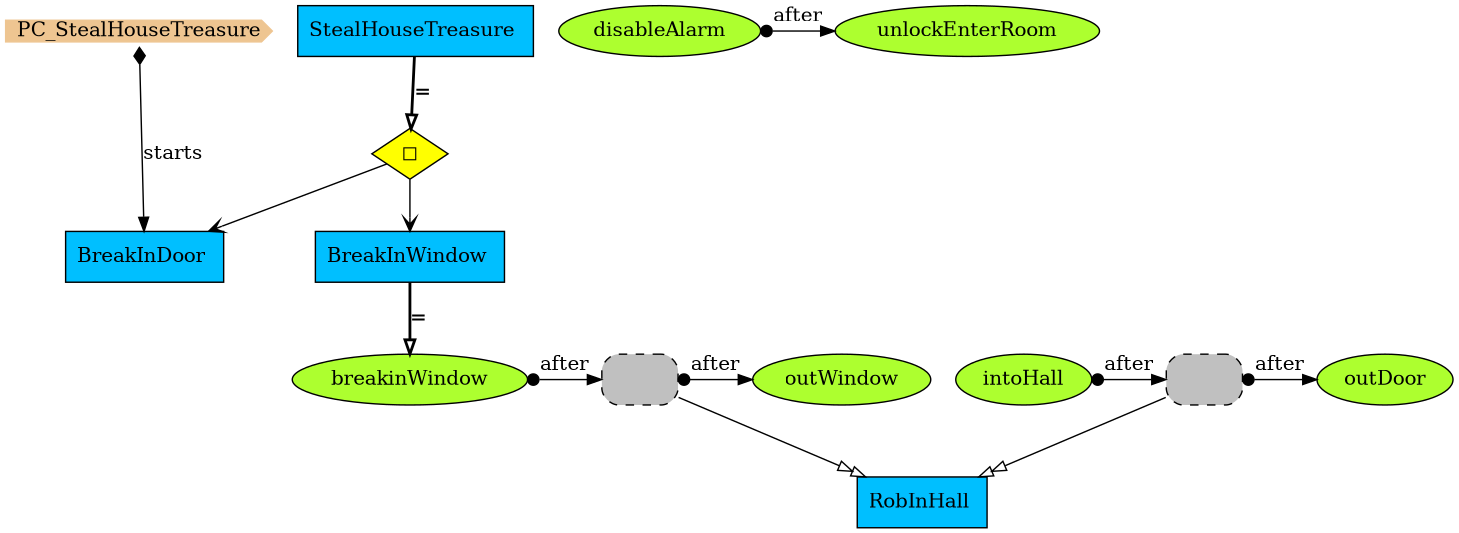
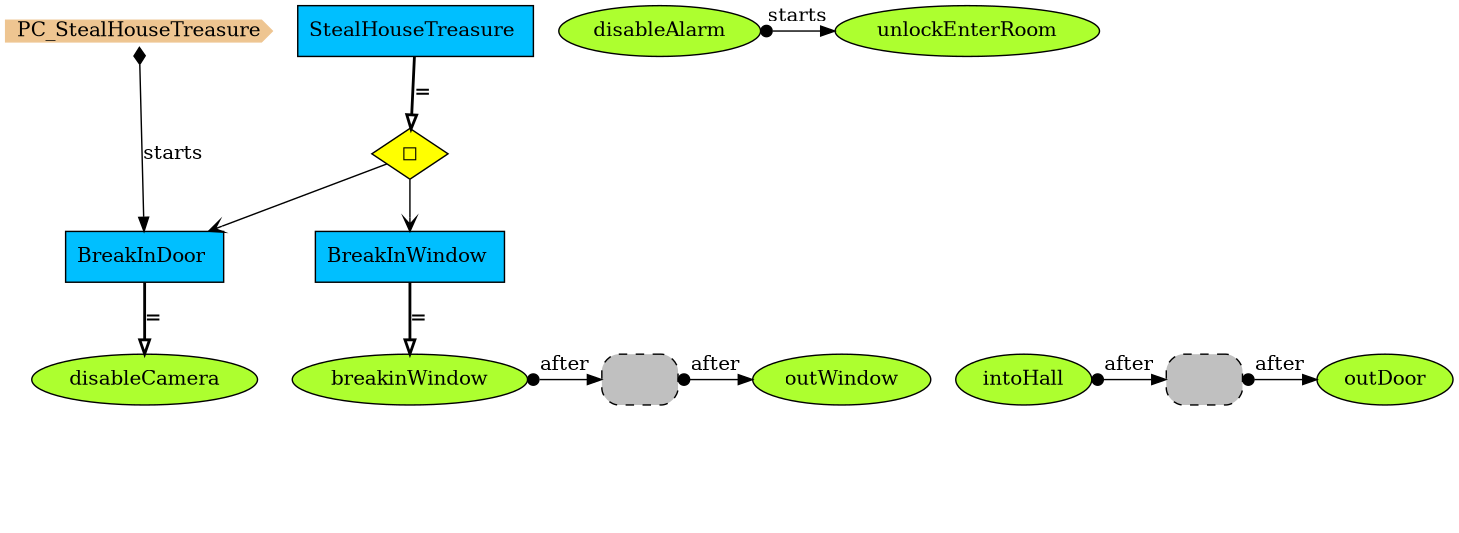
(798, 16) -> (798, 16)
none -> (145, 380)
(922, 502) -> none
